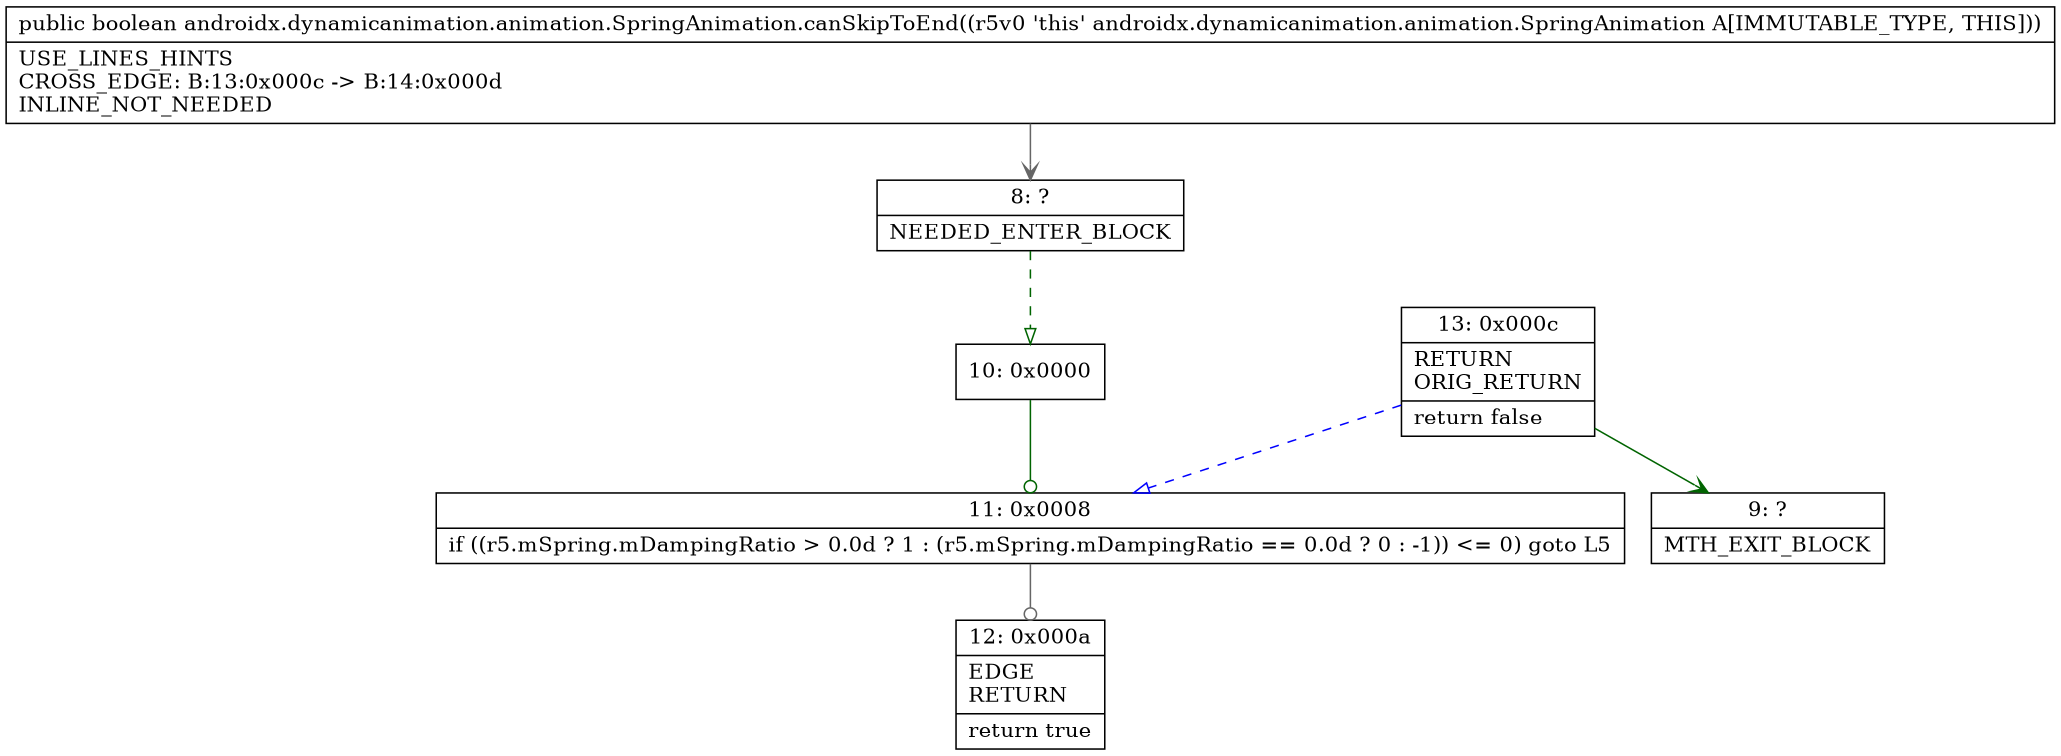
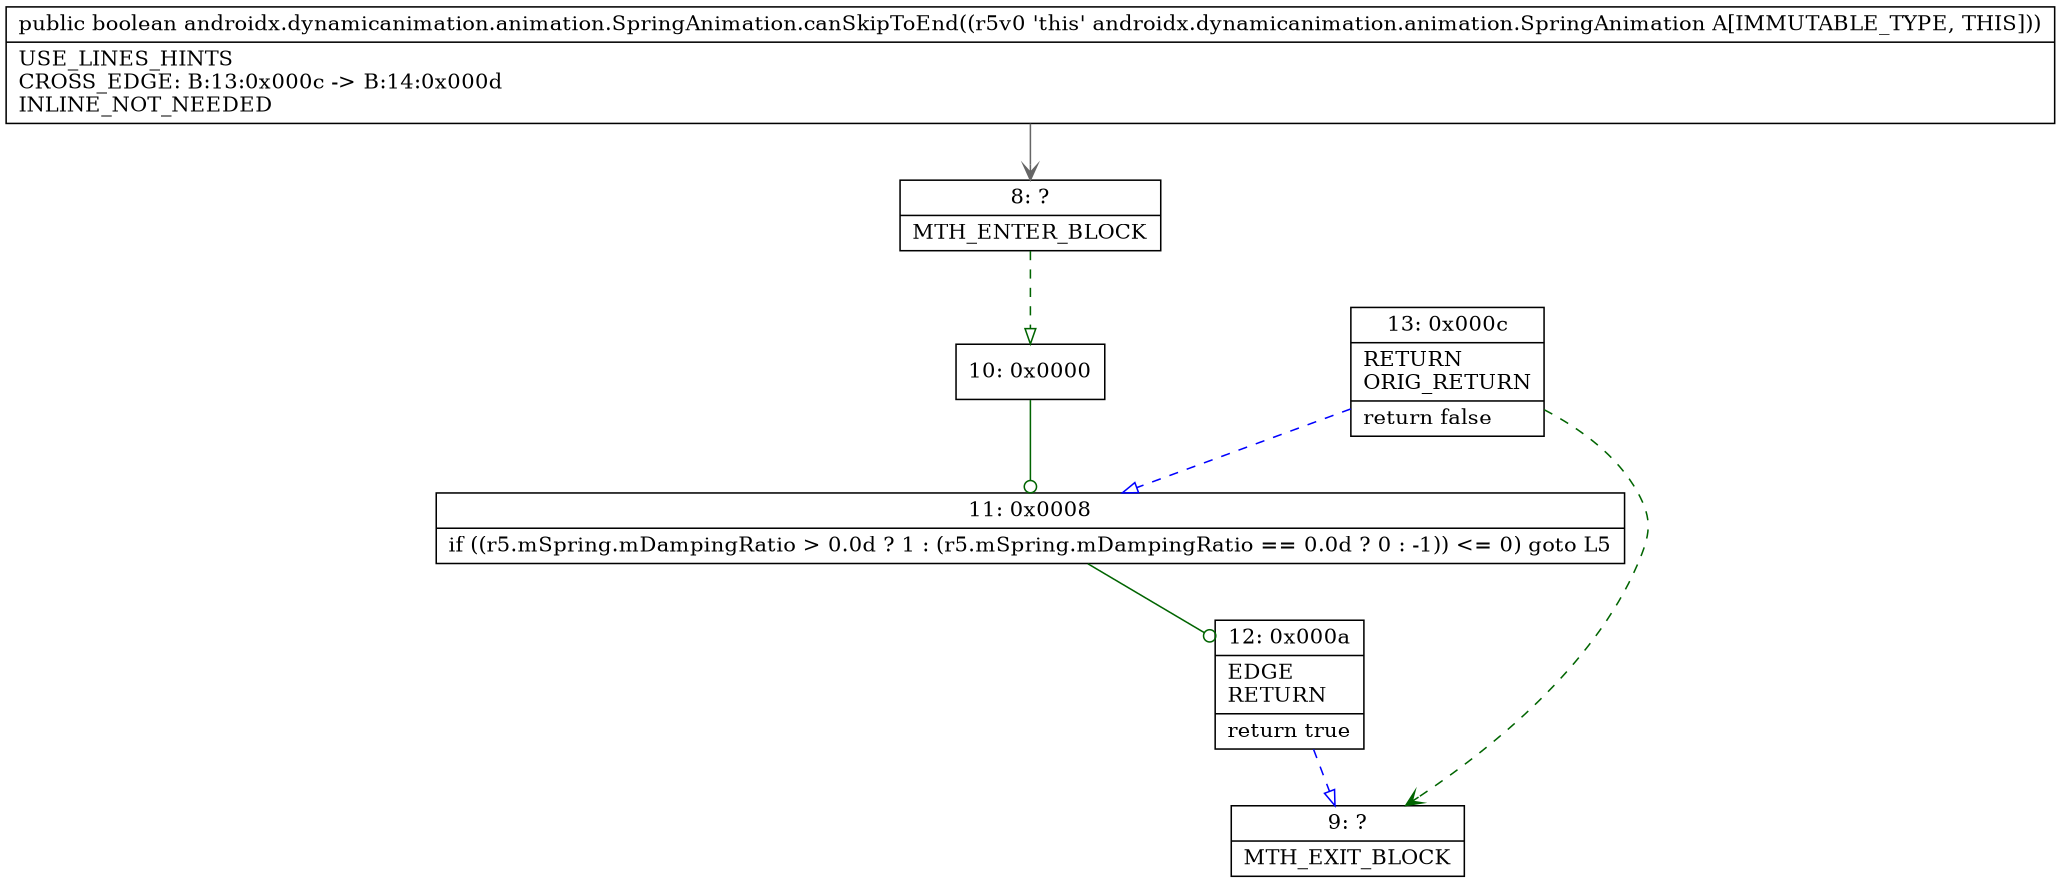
(1030, 232) -> (1030, 232)
(1645, 457) -> (1608, 617)
(1030, 586) -> (1146, 598)
none -> (1322, 770)
